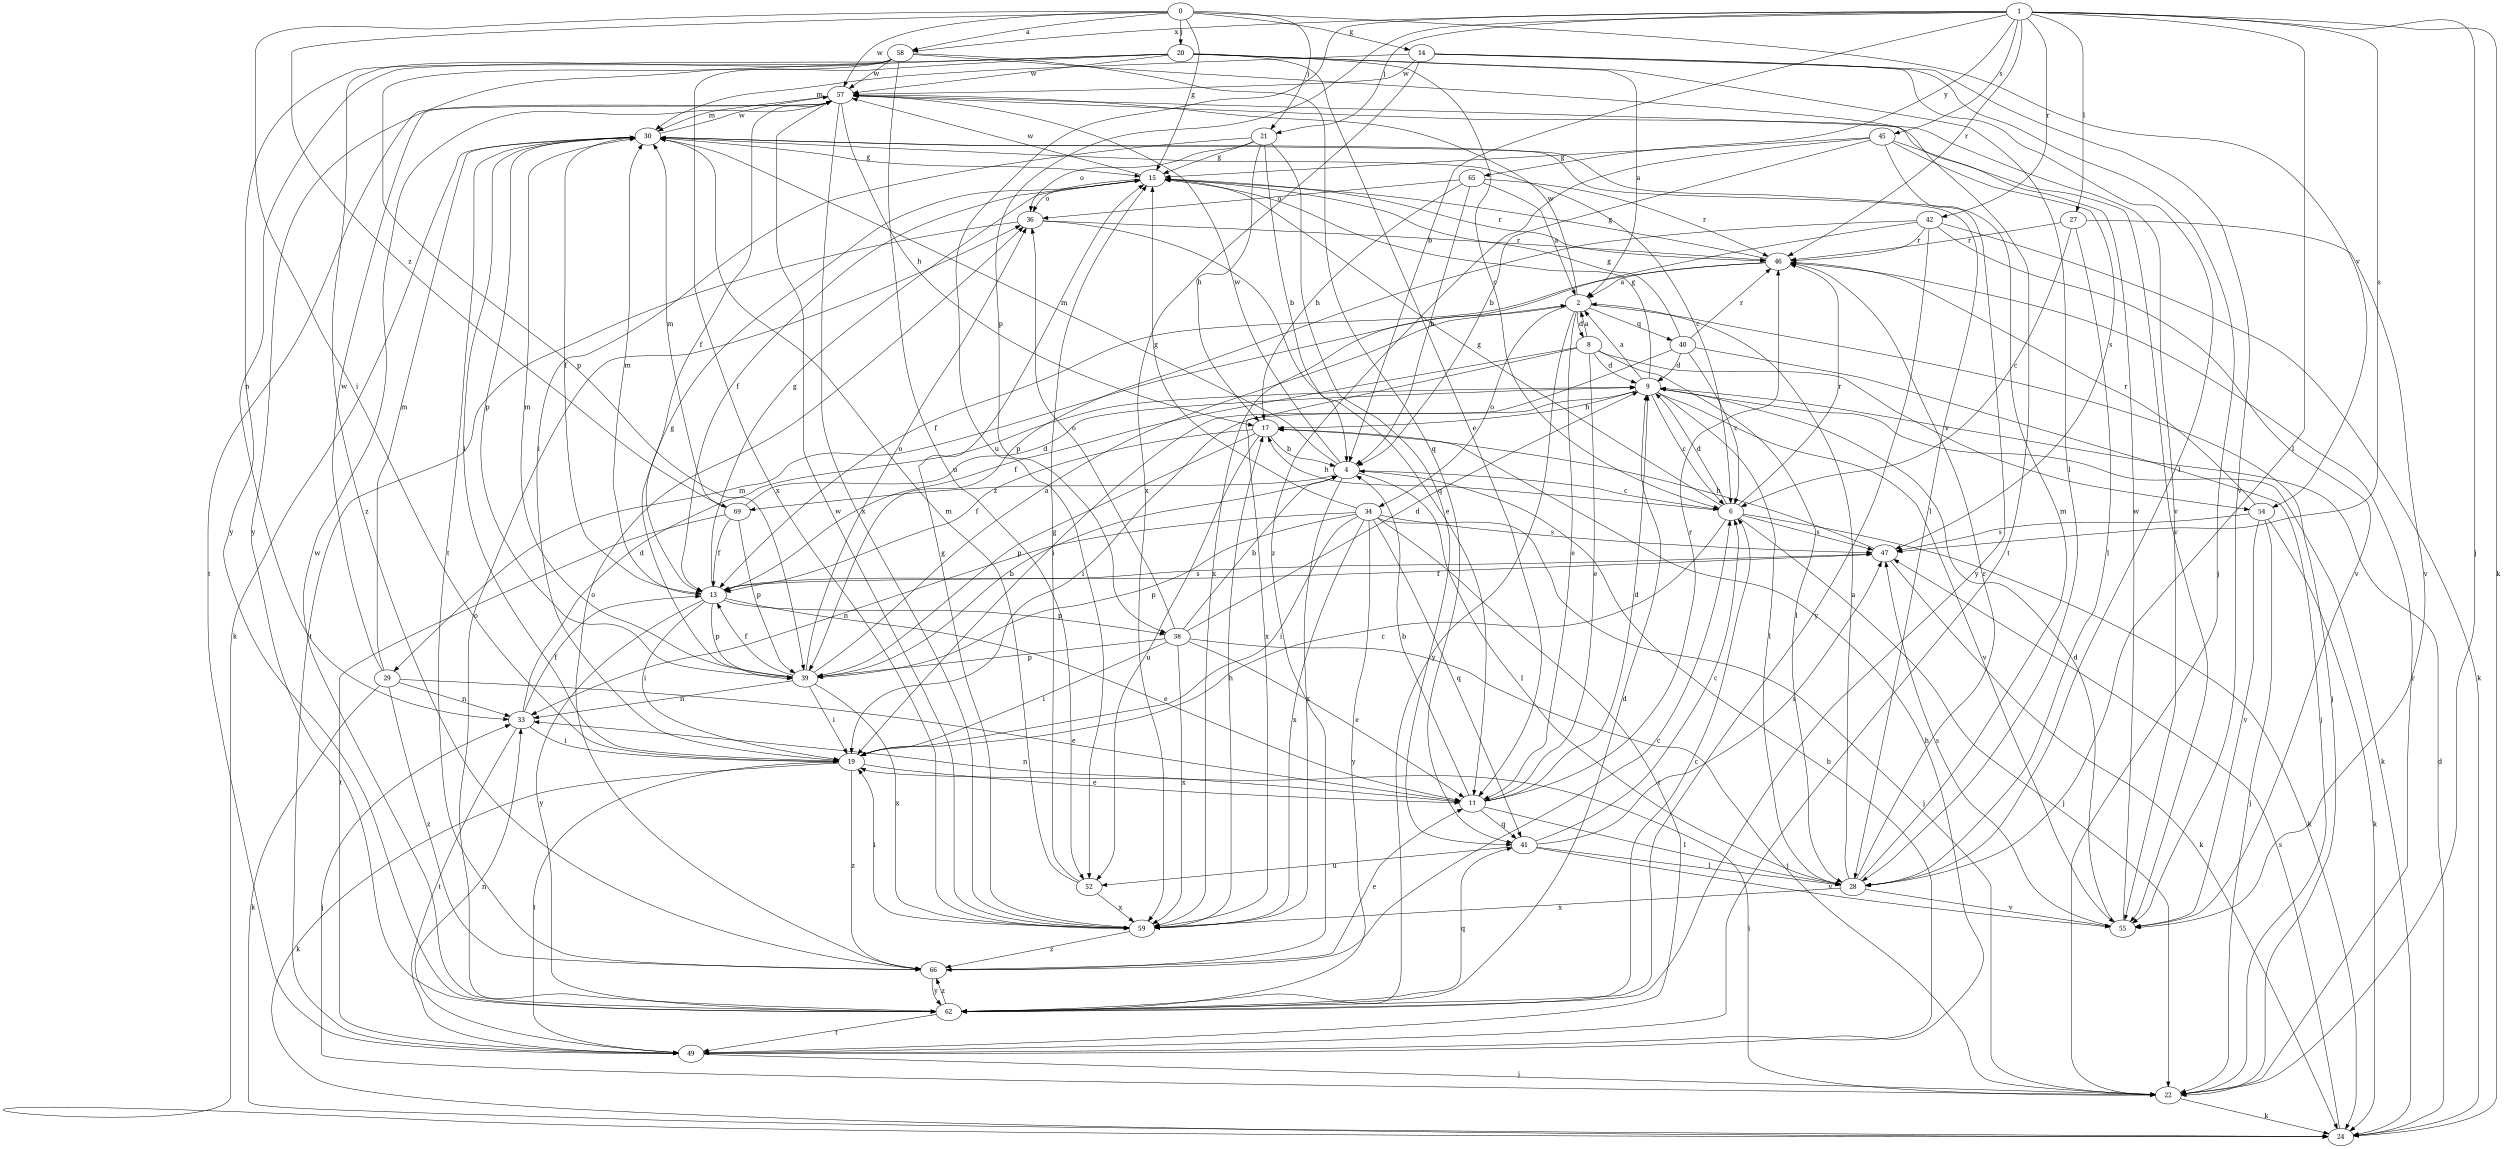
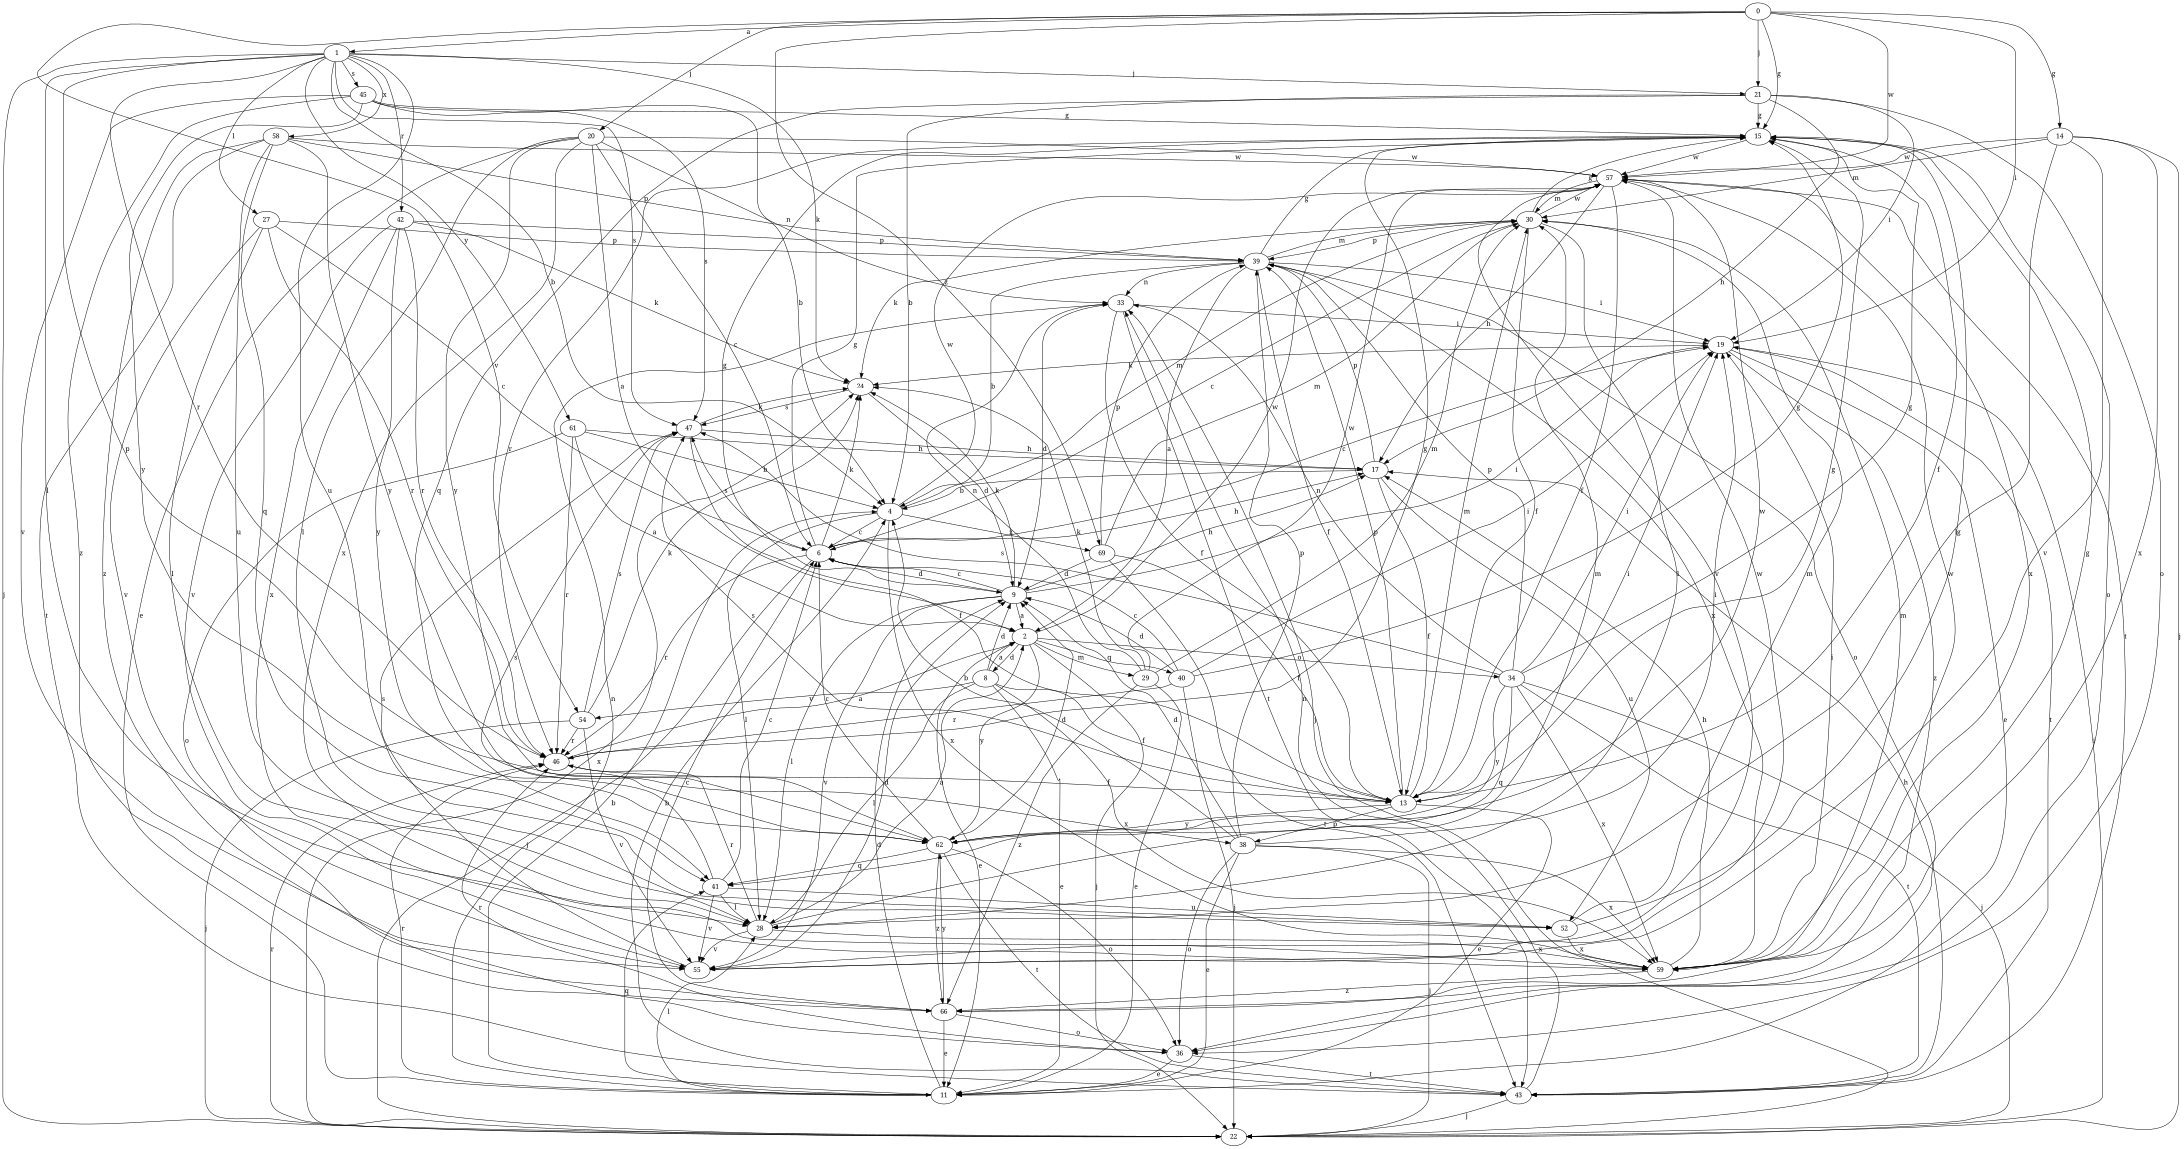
(1042, 27) -> (737, 29)
(1472, 178) -> (573, 428)
none -> (759, 250)
(471, 514) -> none
(449, 553) -> (1903, 616)
(691, 1054) -> (1518, 1095)
(2267, 1116) -> (599, 762)
